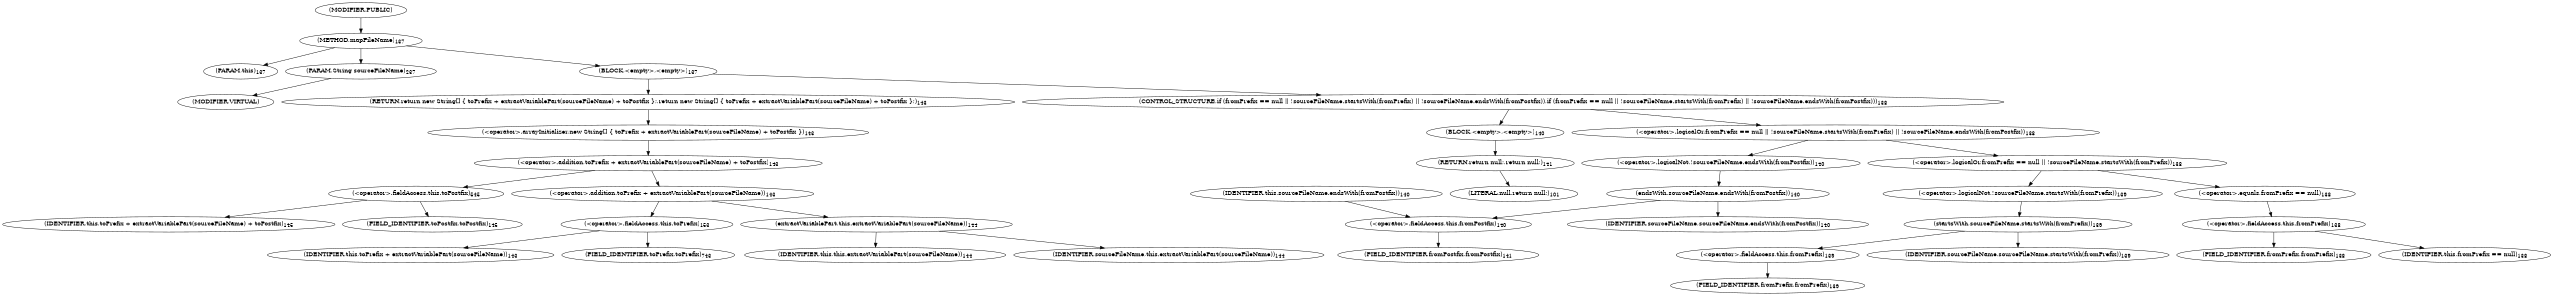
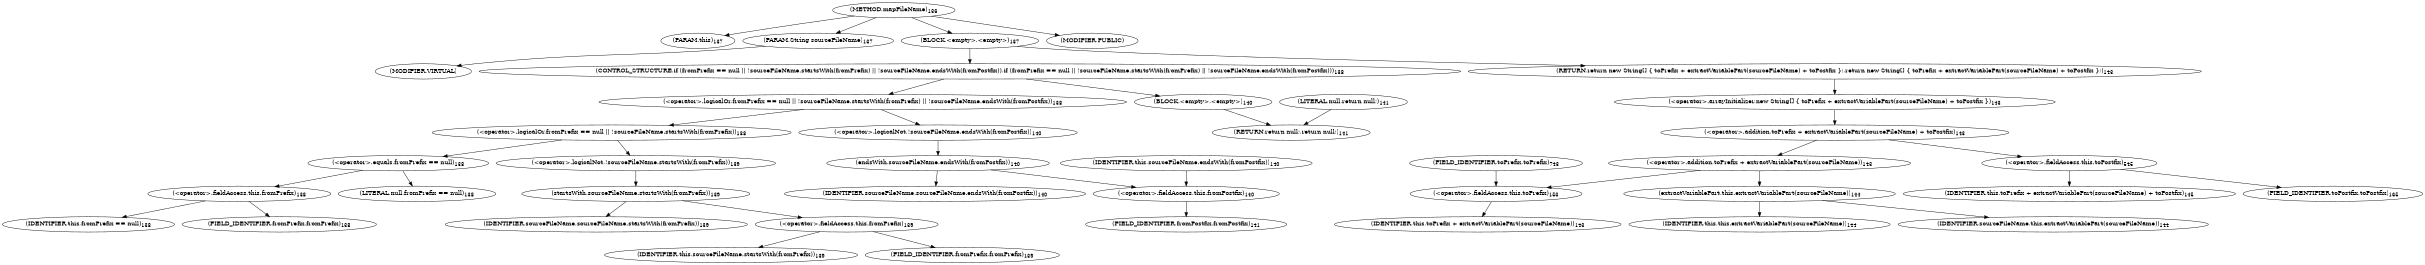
(361, 23) -> (993, 26)
(400, 40) -> (933, 10)
(411, 71) -> (868, 40)
(1503, 177) -> (1319, 116)
(1555, 193) -> (1384, 101)
none -> (417, 194)
(493, 224) -> (2394, 193)
(647, 238) -> (1496, 176)
none -> (731, 255)
